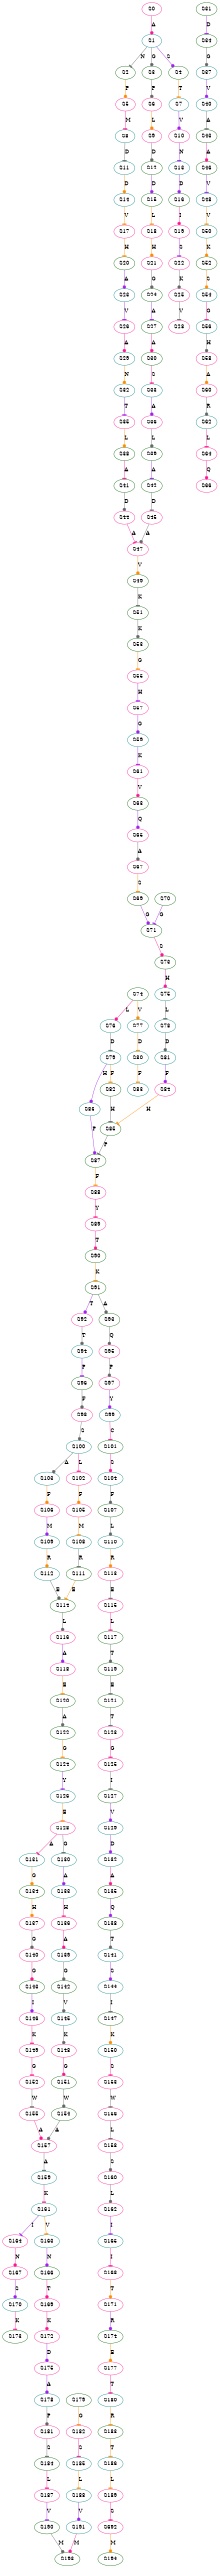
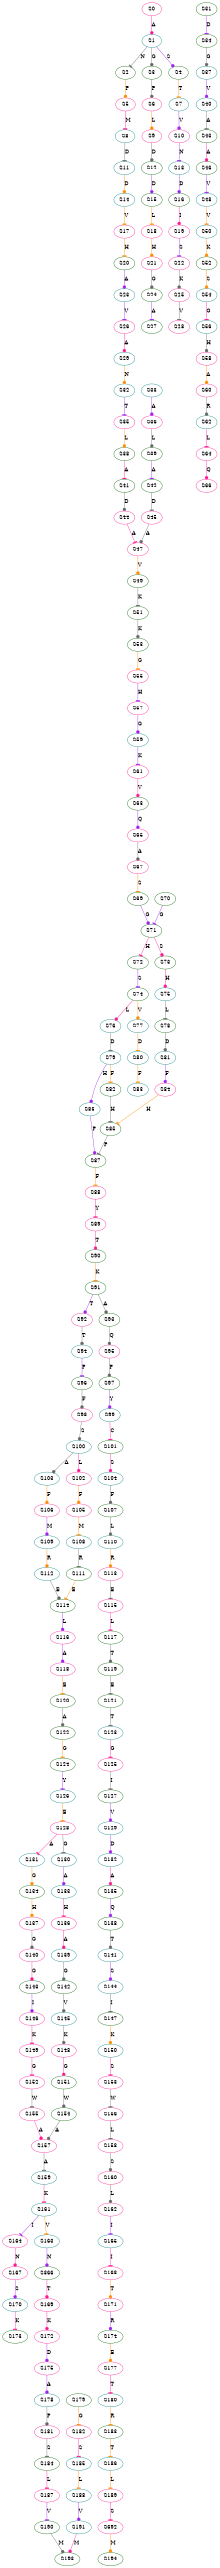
(152, 359) -> none
none -> (138, 963)
(165, 1026) -> (165, 1026)
(109, 1383) -> (109, 1383)
(79, 1462) -> (79, 1462)
(63, 1620) -> (63, 1620)
(110, 1733) -> (110, 1733)
(47, 2273) -> (47, 2273)
